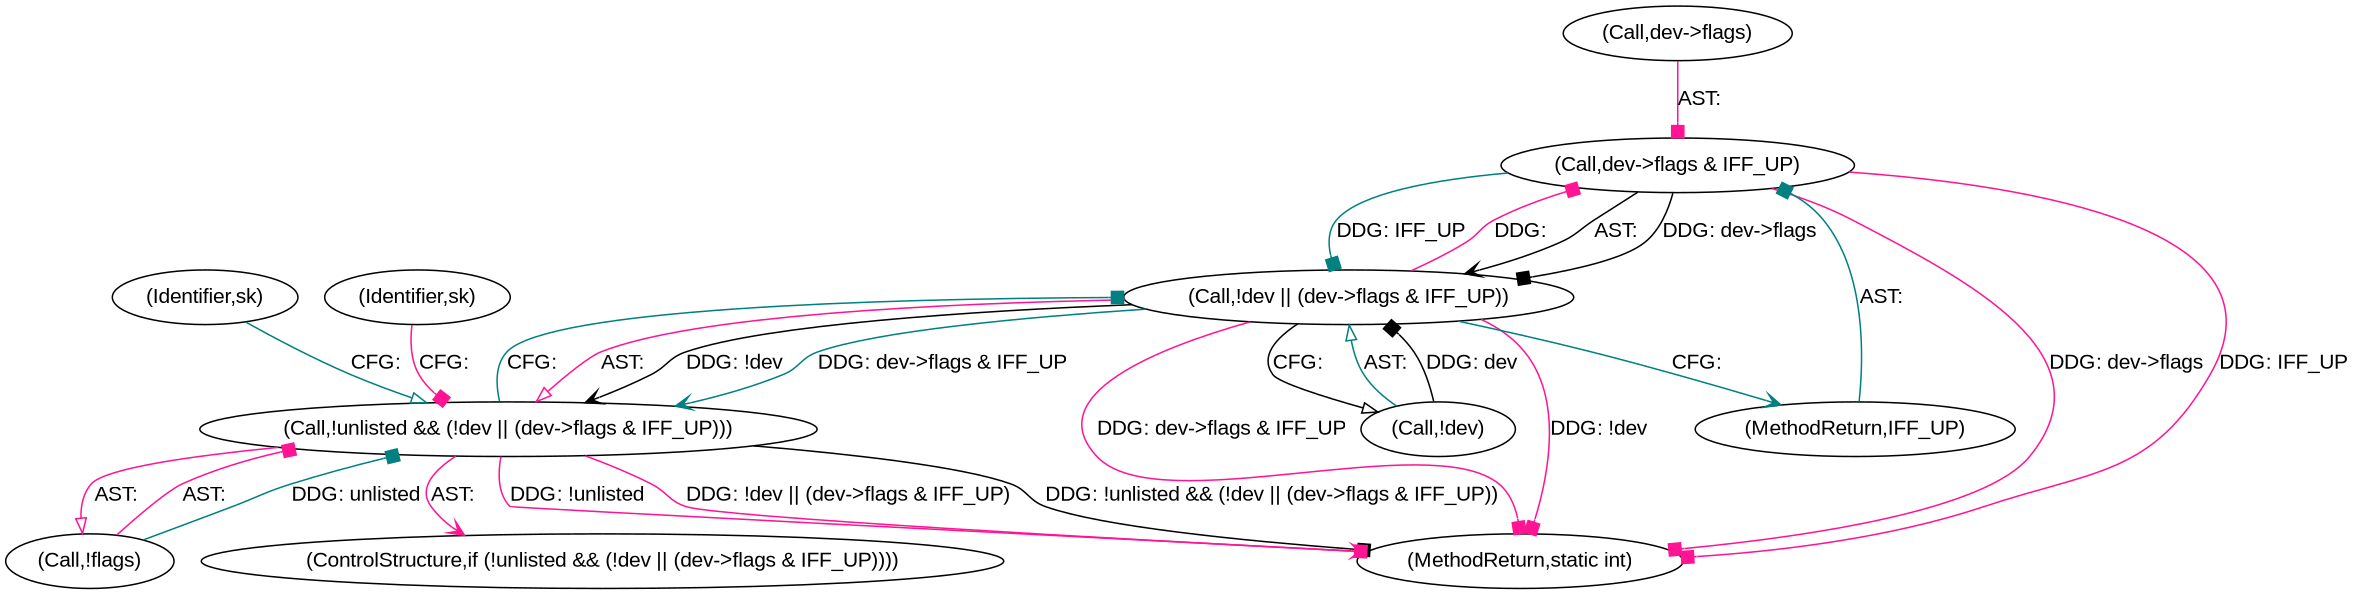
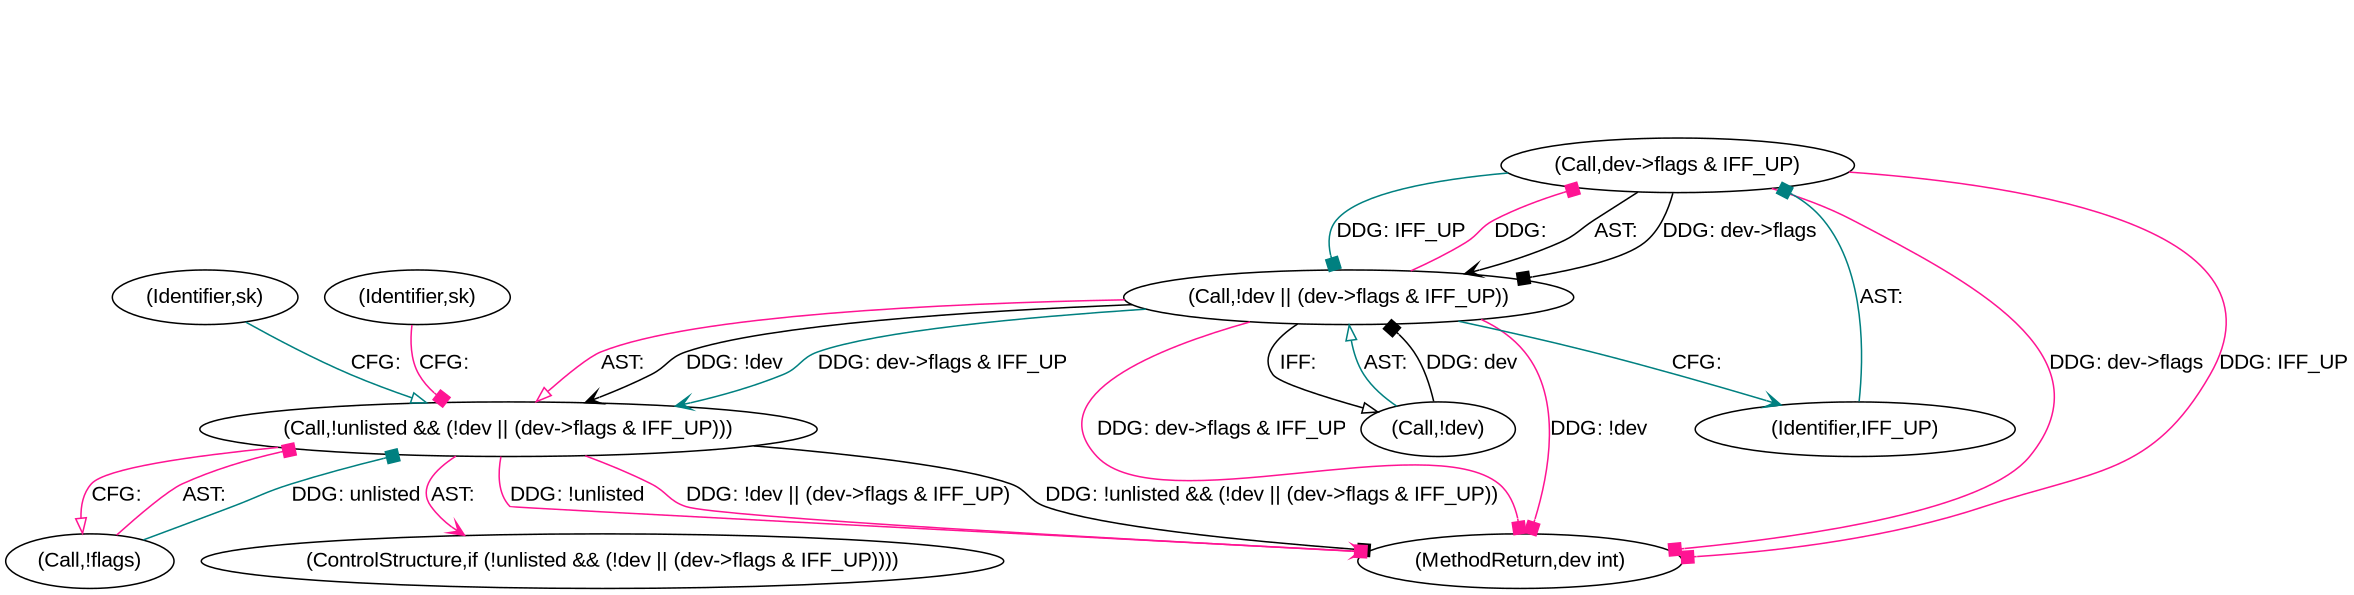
(1678, 33) -> none
(779, 307) -> none
(1301, 363) -> (1301, 363)
(1855, 429) -> (1855, 429)
(119, 495) -> (119, 495)
(1520, 561) -> (1520, 561)
